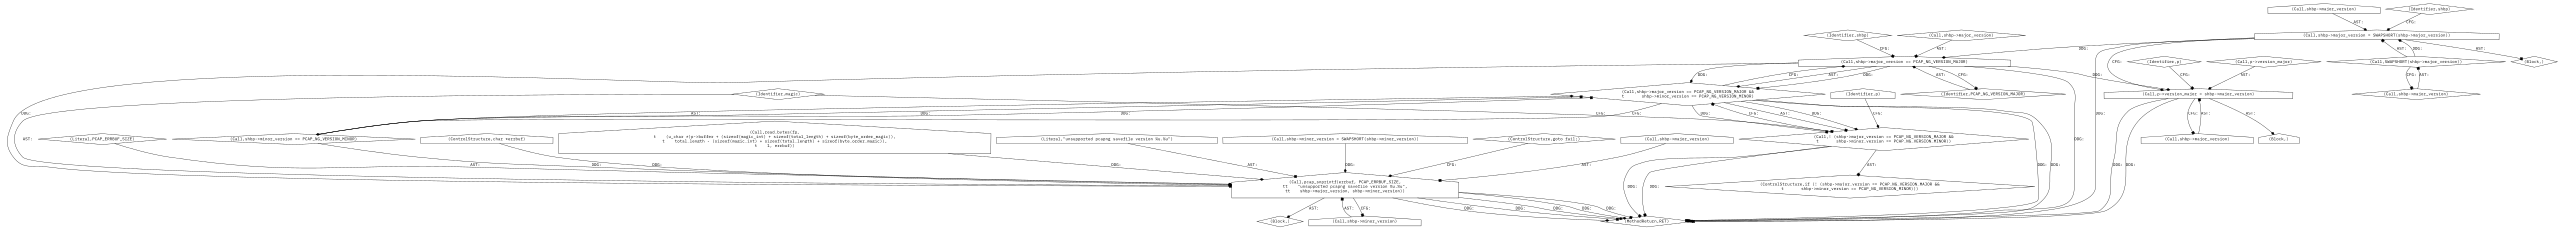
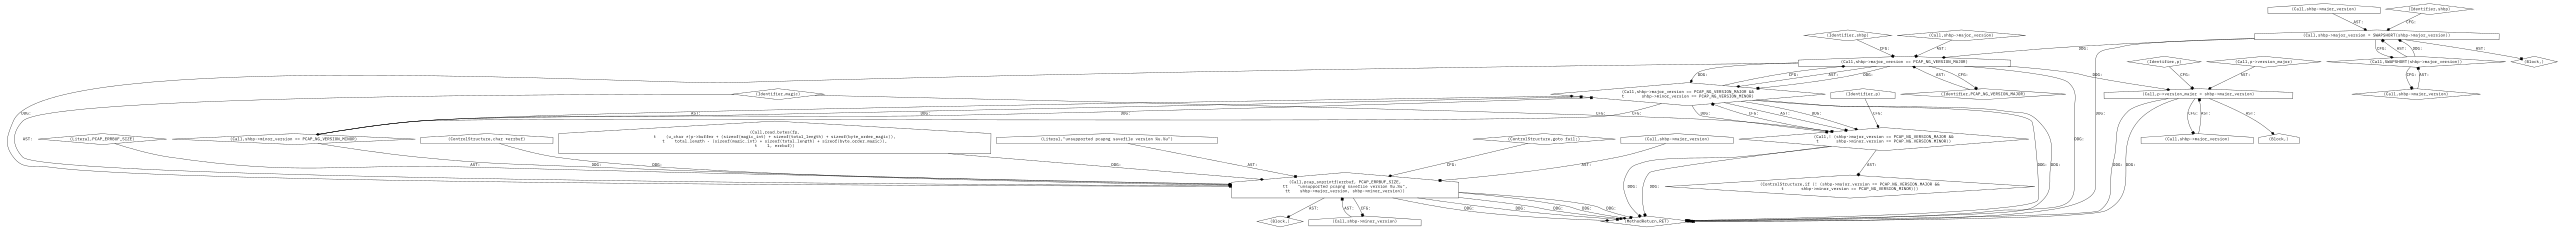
(2147, 46) -> (2378, 52)
(1345, 139) -> none
